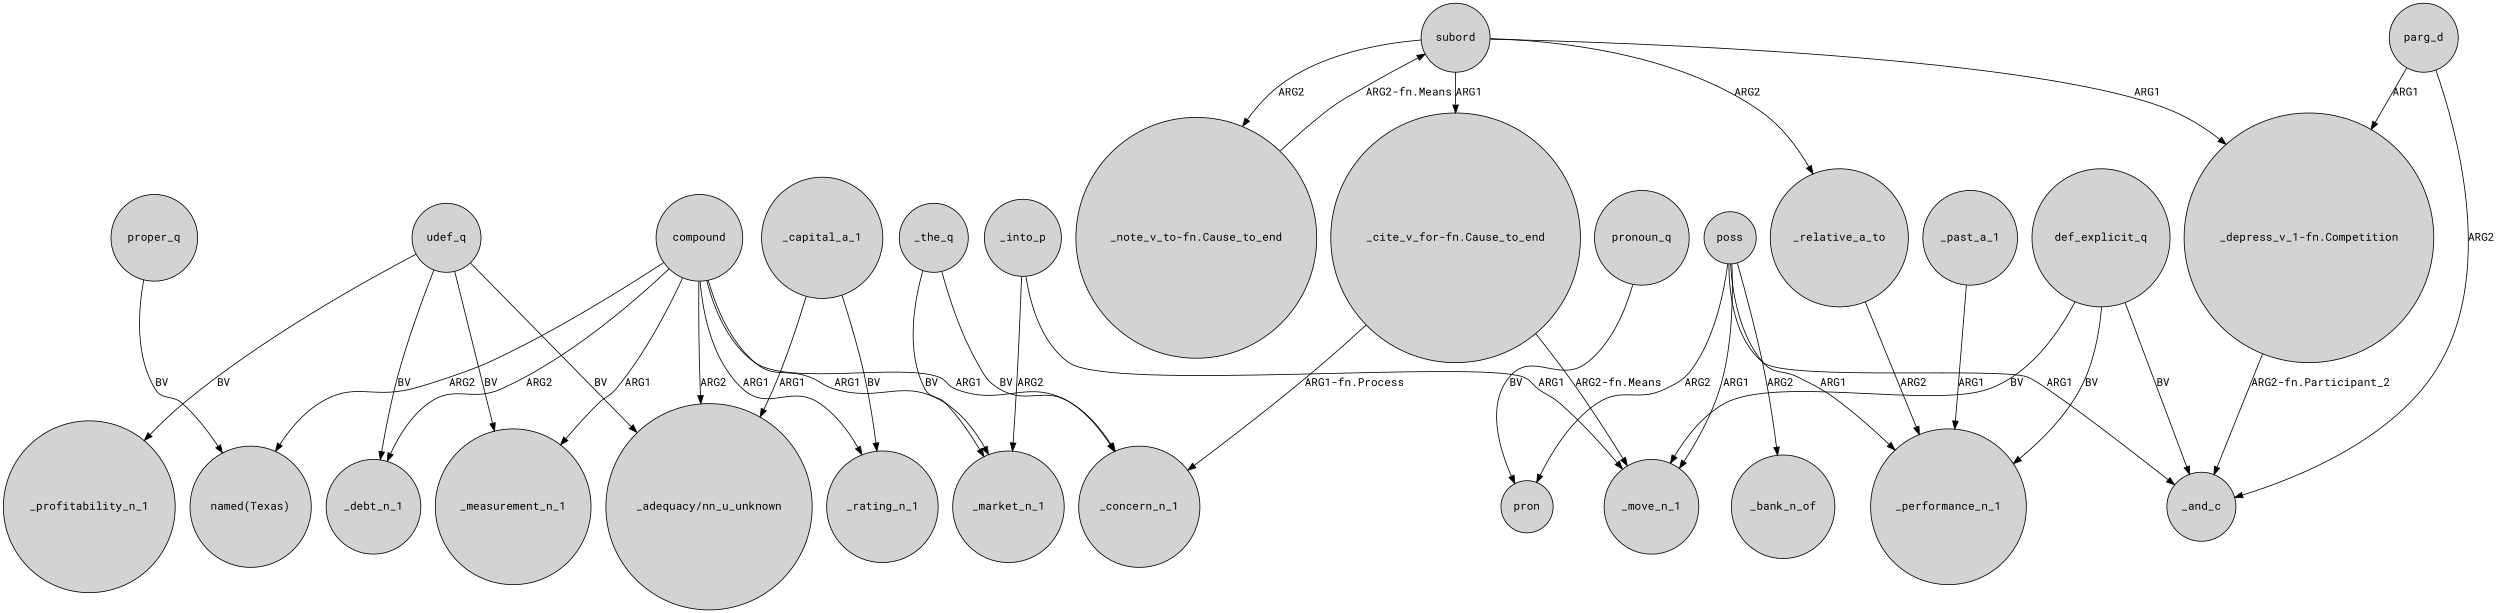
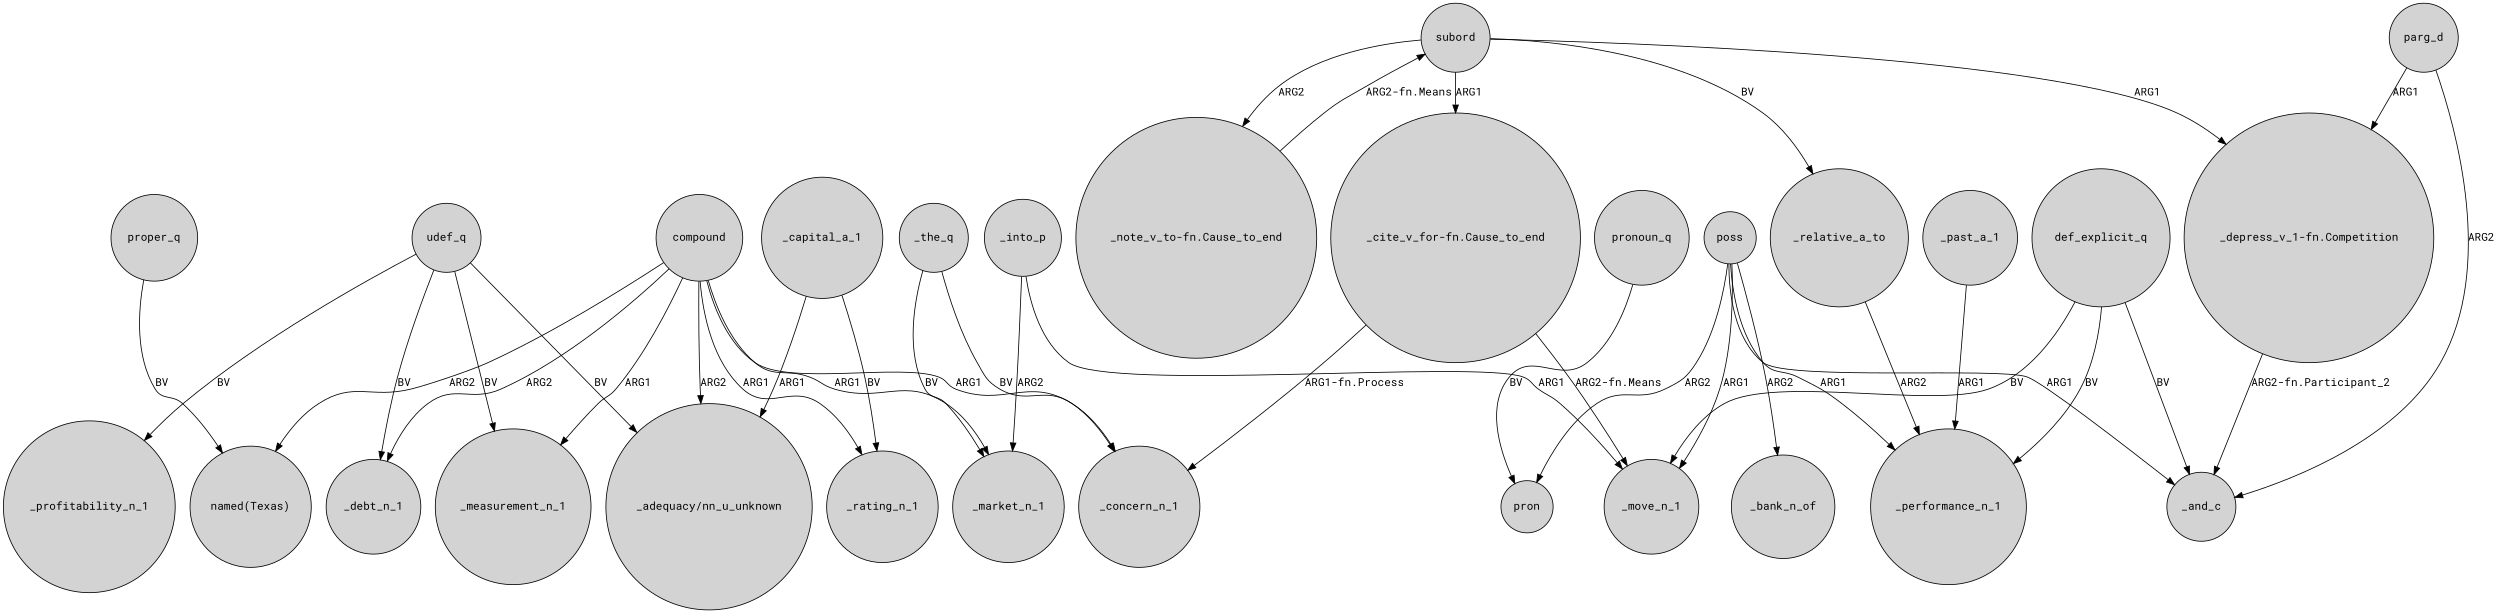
(1748, 93) -> (1748, 93)
